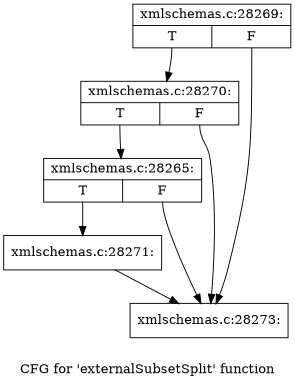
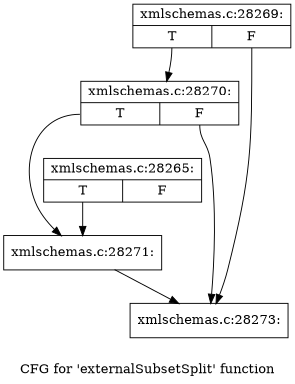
(120, 137) -> (30, 161)
(177, 250) -> none
